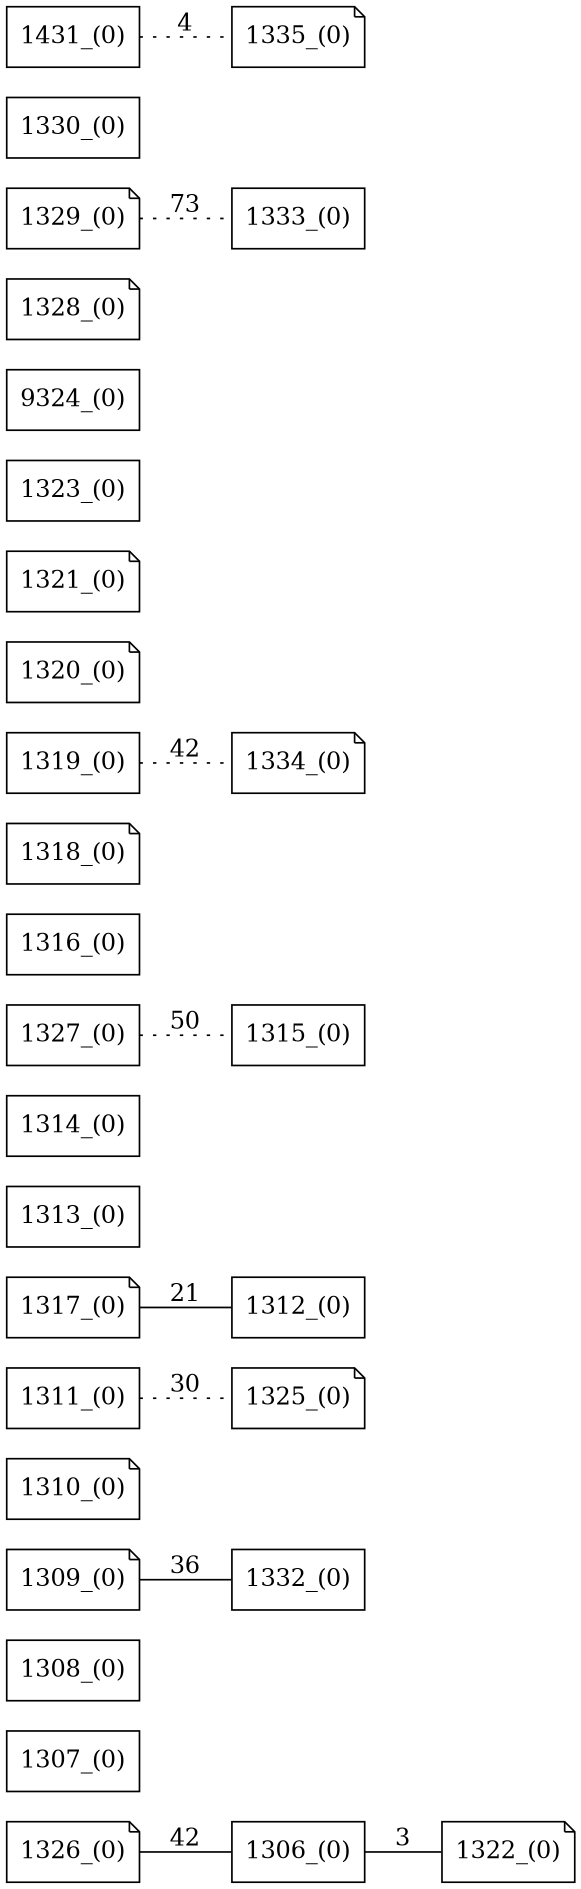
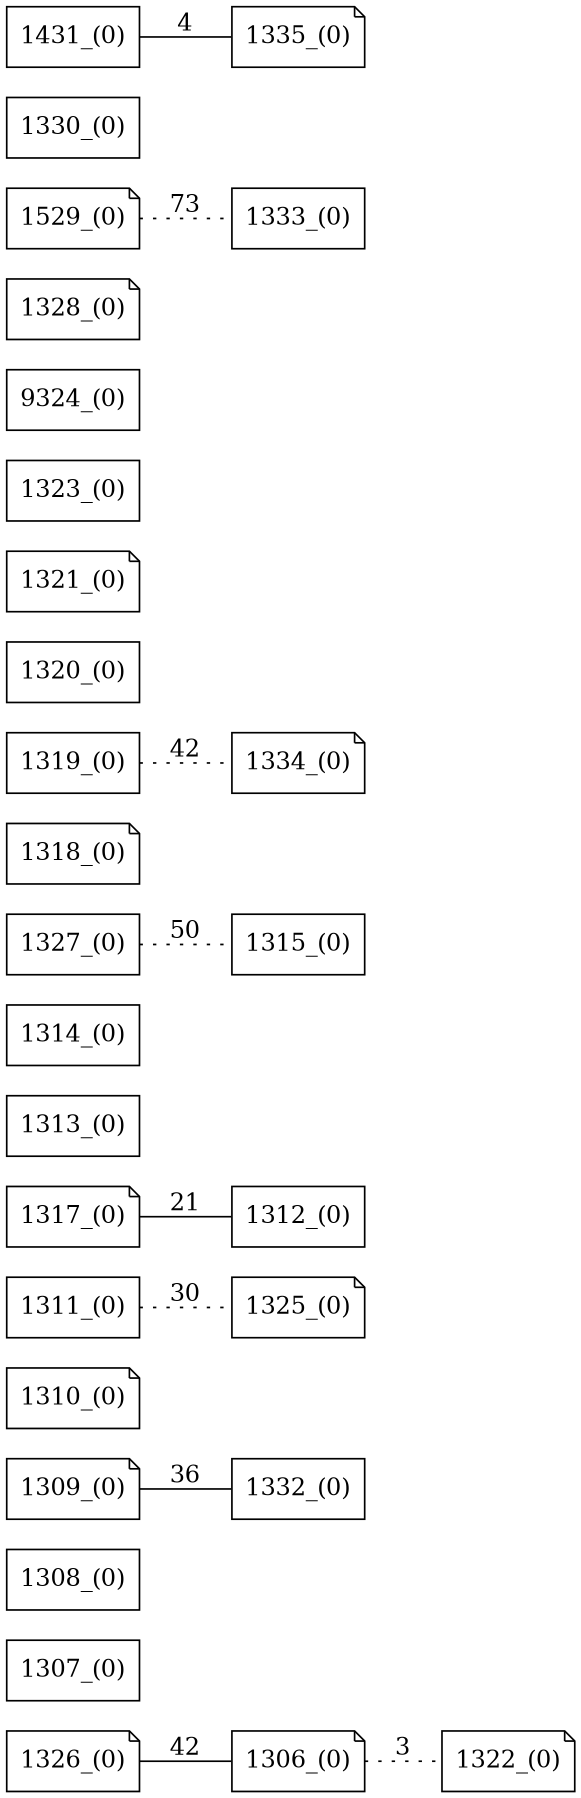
(185, 37) -> (185, 37)
(73, 218) -> (73, 218)
(73, 672) -> (73, 672)
(73, 944) -> none
(298, 1852) -> (298, 1761)
(403, 1852) -> (403, 1761)
